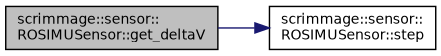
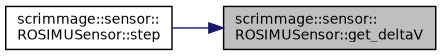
(236, 28) -> (191, 28)
